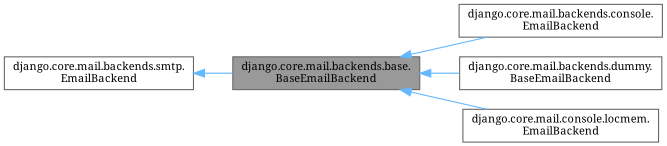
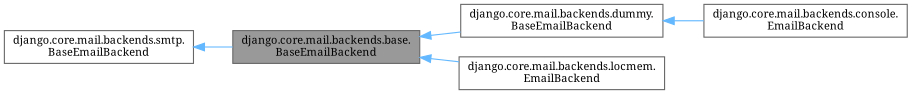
(449, 46) -> (689, 21)
(99, 73) -> (99, 47)
(561, 126) -> (562, 73)
